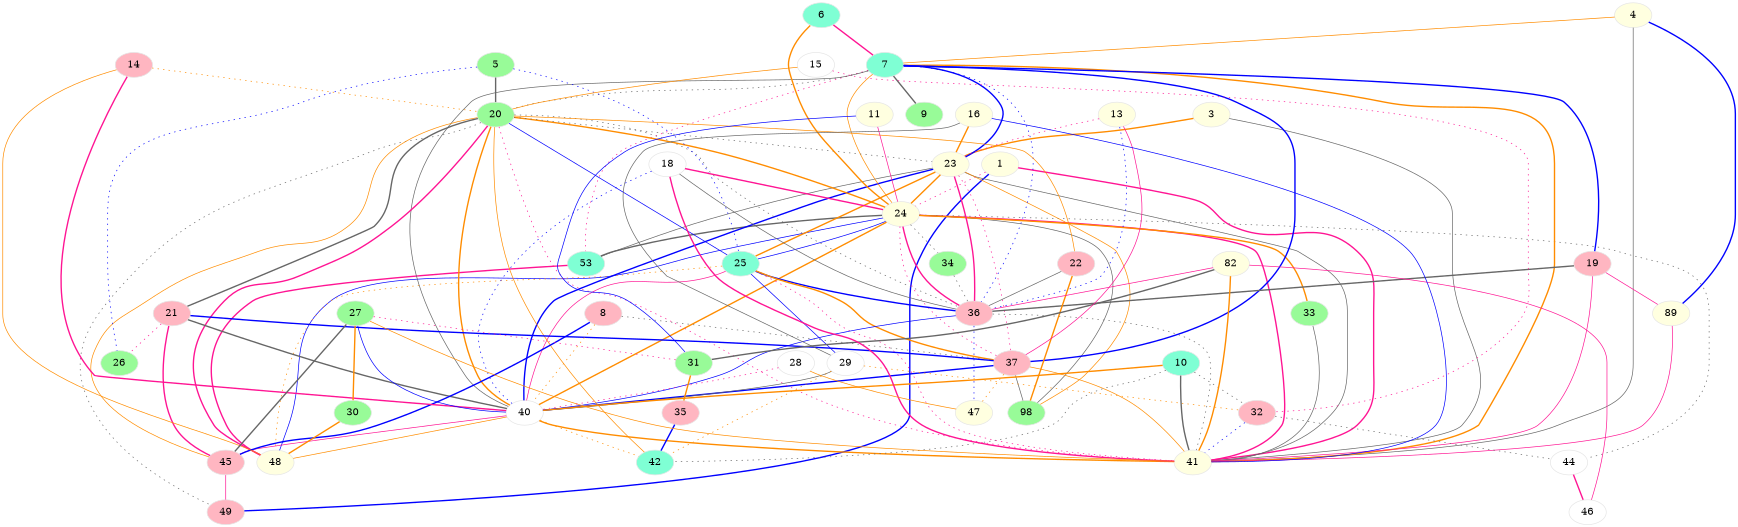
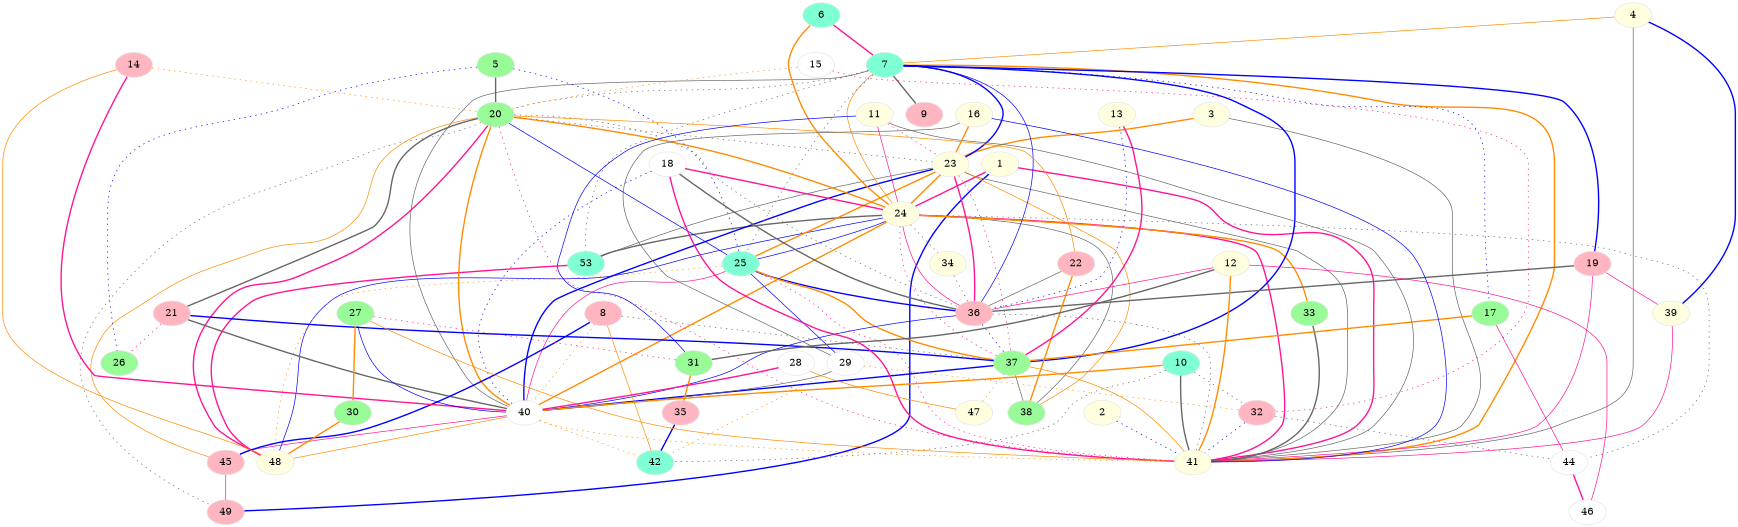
(633, 87) -> (633, 87)
(924, 115) -> (924, 115)
(708, 118) -> (708, 118)
(1035, 134) -> (918, 143)
(1032, 147) -> (1028, 131)
none -> (803, 158)
(951, 189) -> (951, 189)
none -> (1288, 219)
(803, 254) -> (803, 254)
(1127, 261) -> (1127, 261)
(948, 264) -> (948, 264)
(1231, 264) -> (1231, 264)
(921, 273) -> (921, 273)
(527, 308) -> (629, 388)
none -> (1490, 313)
(1671, 313) -> (1671, 313)
(974, 363) -> (993, 338)
(1012, 363) -> (1012, 363)
(720, 380) -> (720, 380)
(291, 388) -> none
(165, 400) -> none
(1026, 413) -> (1026, 413)
none -> (1102, 413)
(1305, 425) -> (1305, 425)
(824, 451) -> (824, 451)
